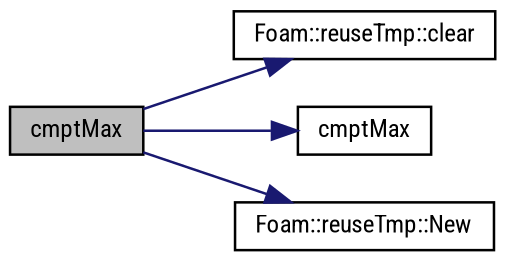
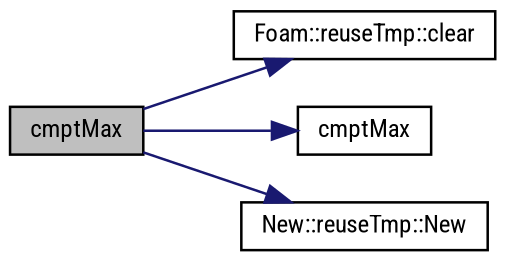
(365, 226) -> (365, 226)
